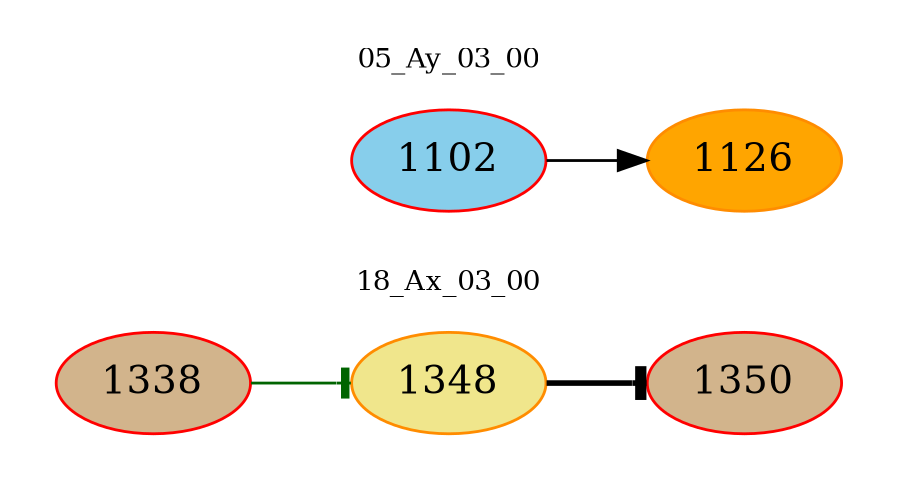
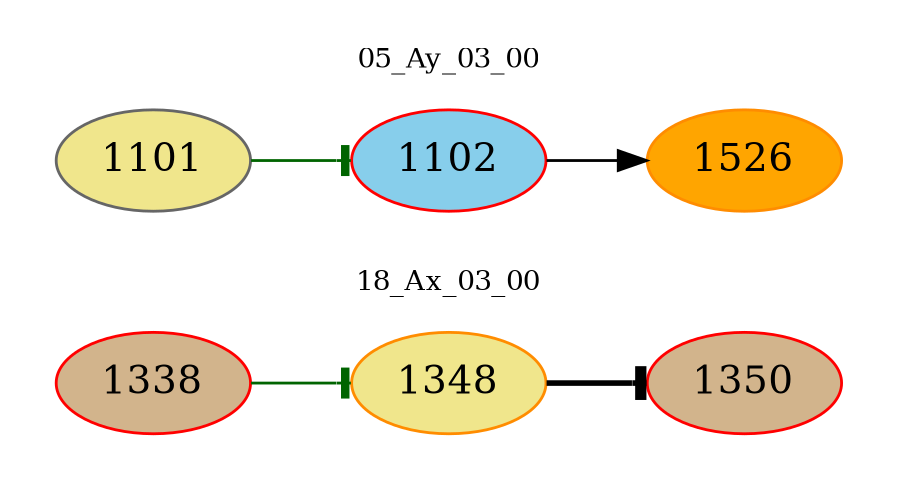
none -> (153, 161)
(744, 161) -> (744, 161)
